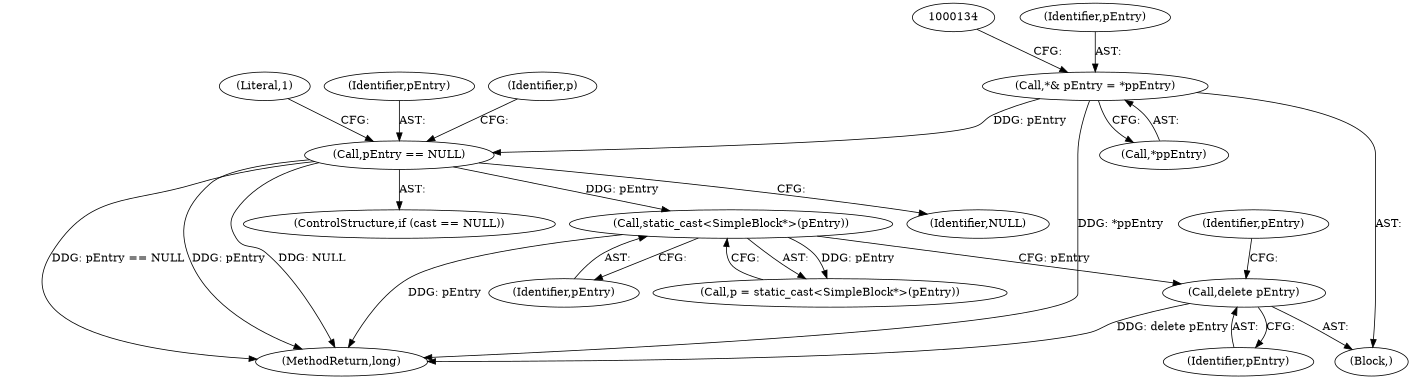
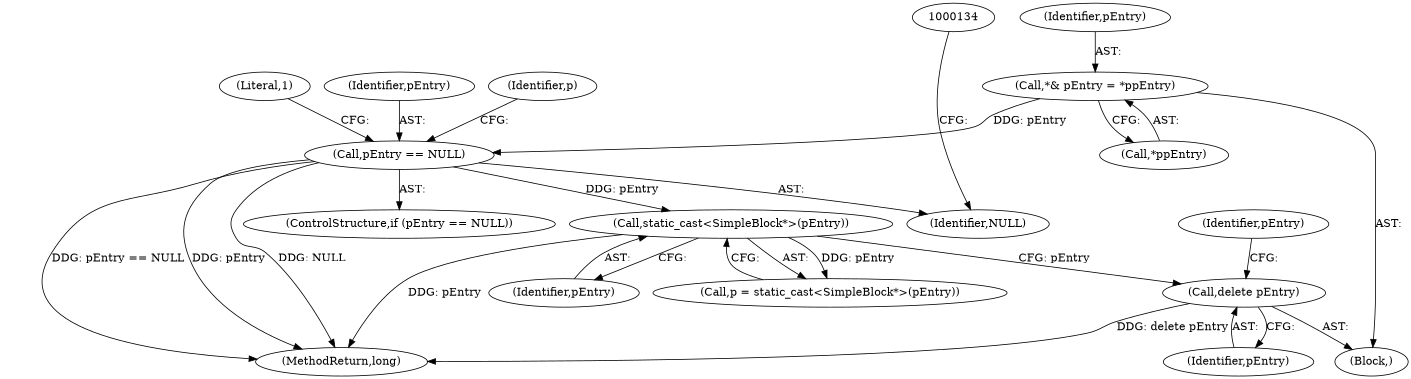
(1019, 49) -> (938, 119)
(793, 190) -> (793, 190)
(399, 224) -> (399, 224)
(854, 332) -> none
